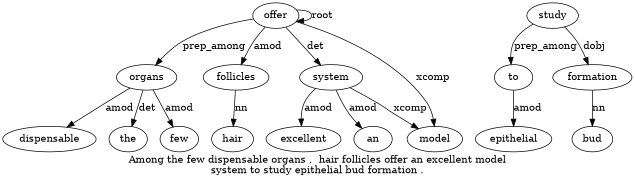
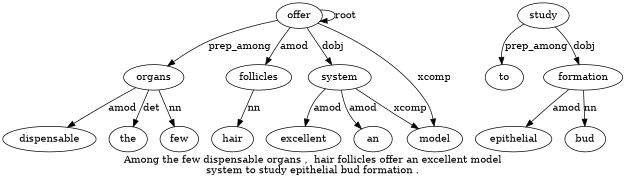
(316, 46) -> (333, 46)
(514, 105) -> (550, 105)
(179, 108) -> (175, 108)
